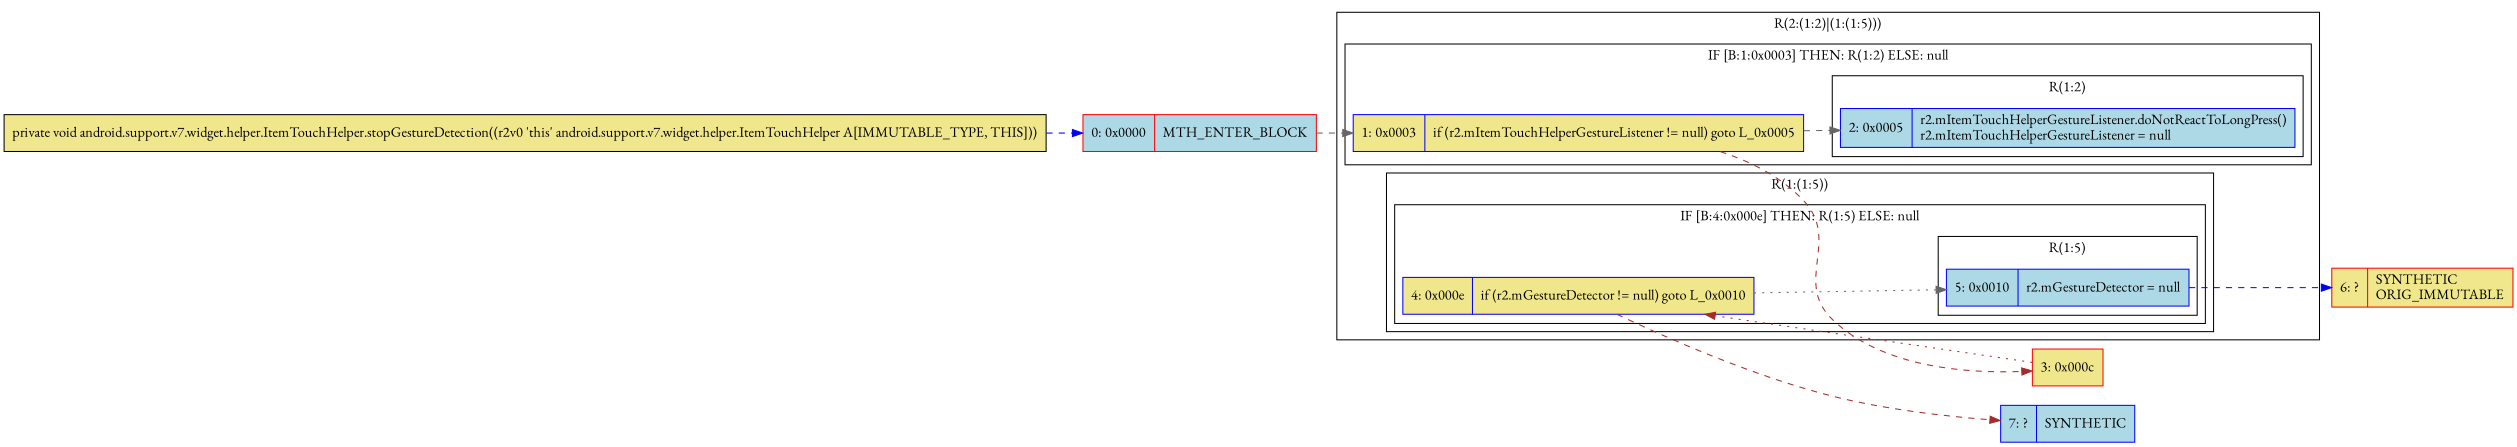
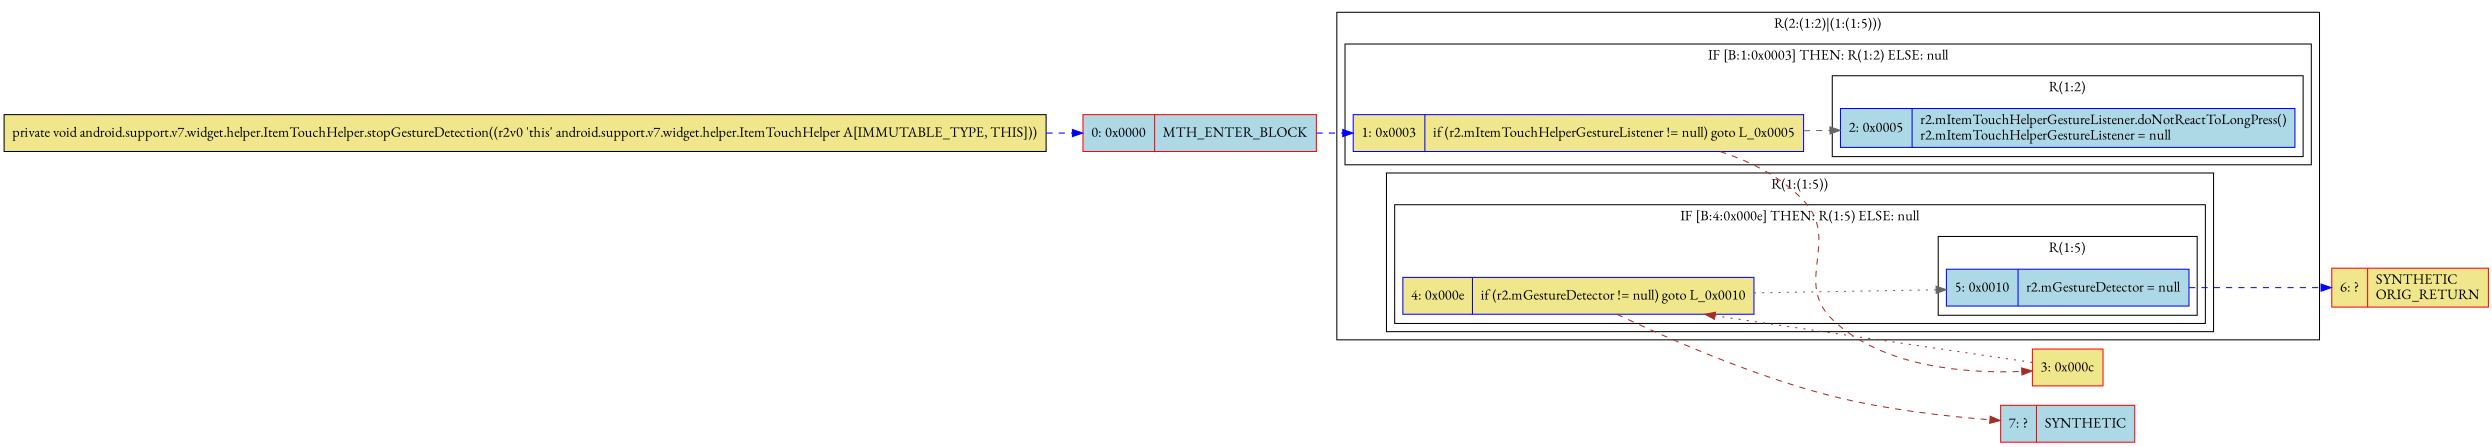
(1330, 133) -> (1330, 133)
(2440, 295) -> (2428, 295)
(2068, 424) -> (2068, 424)
